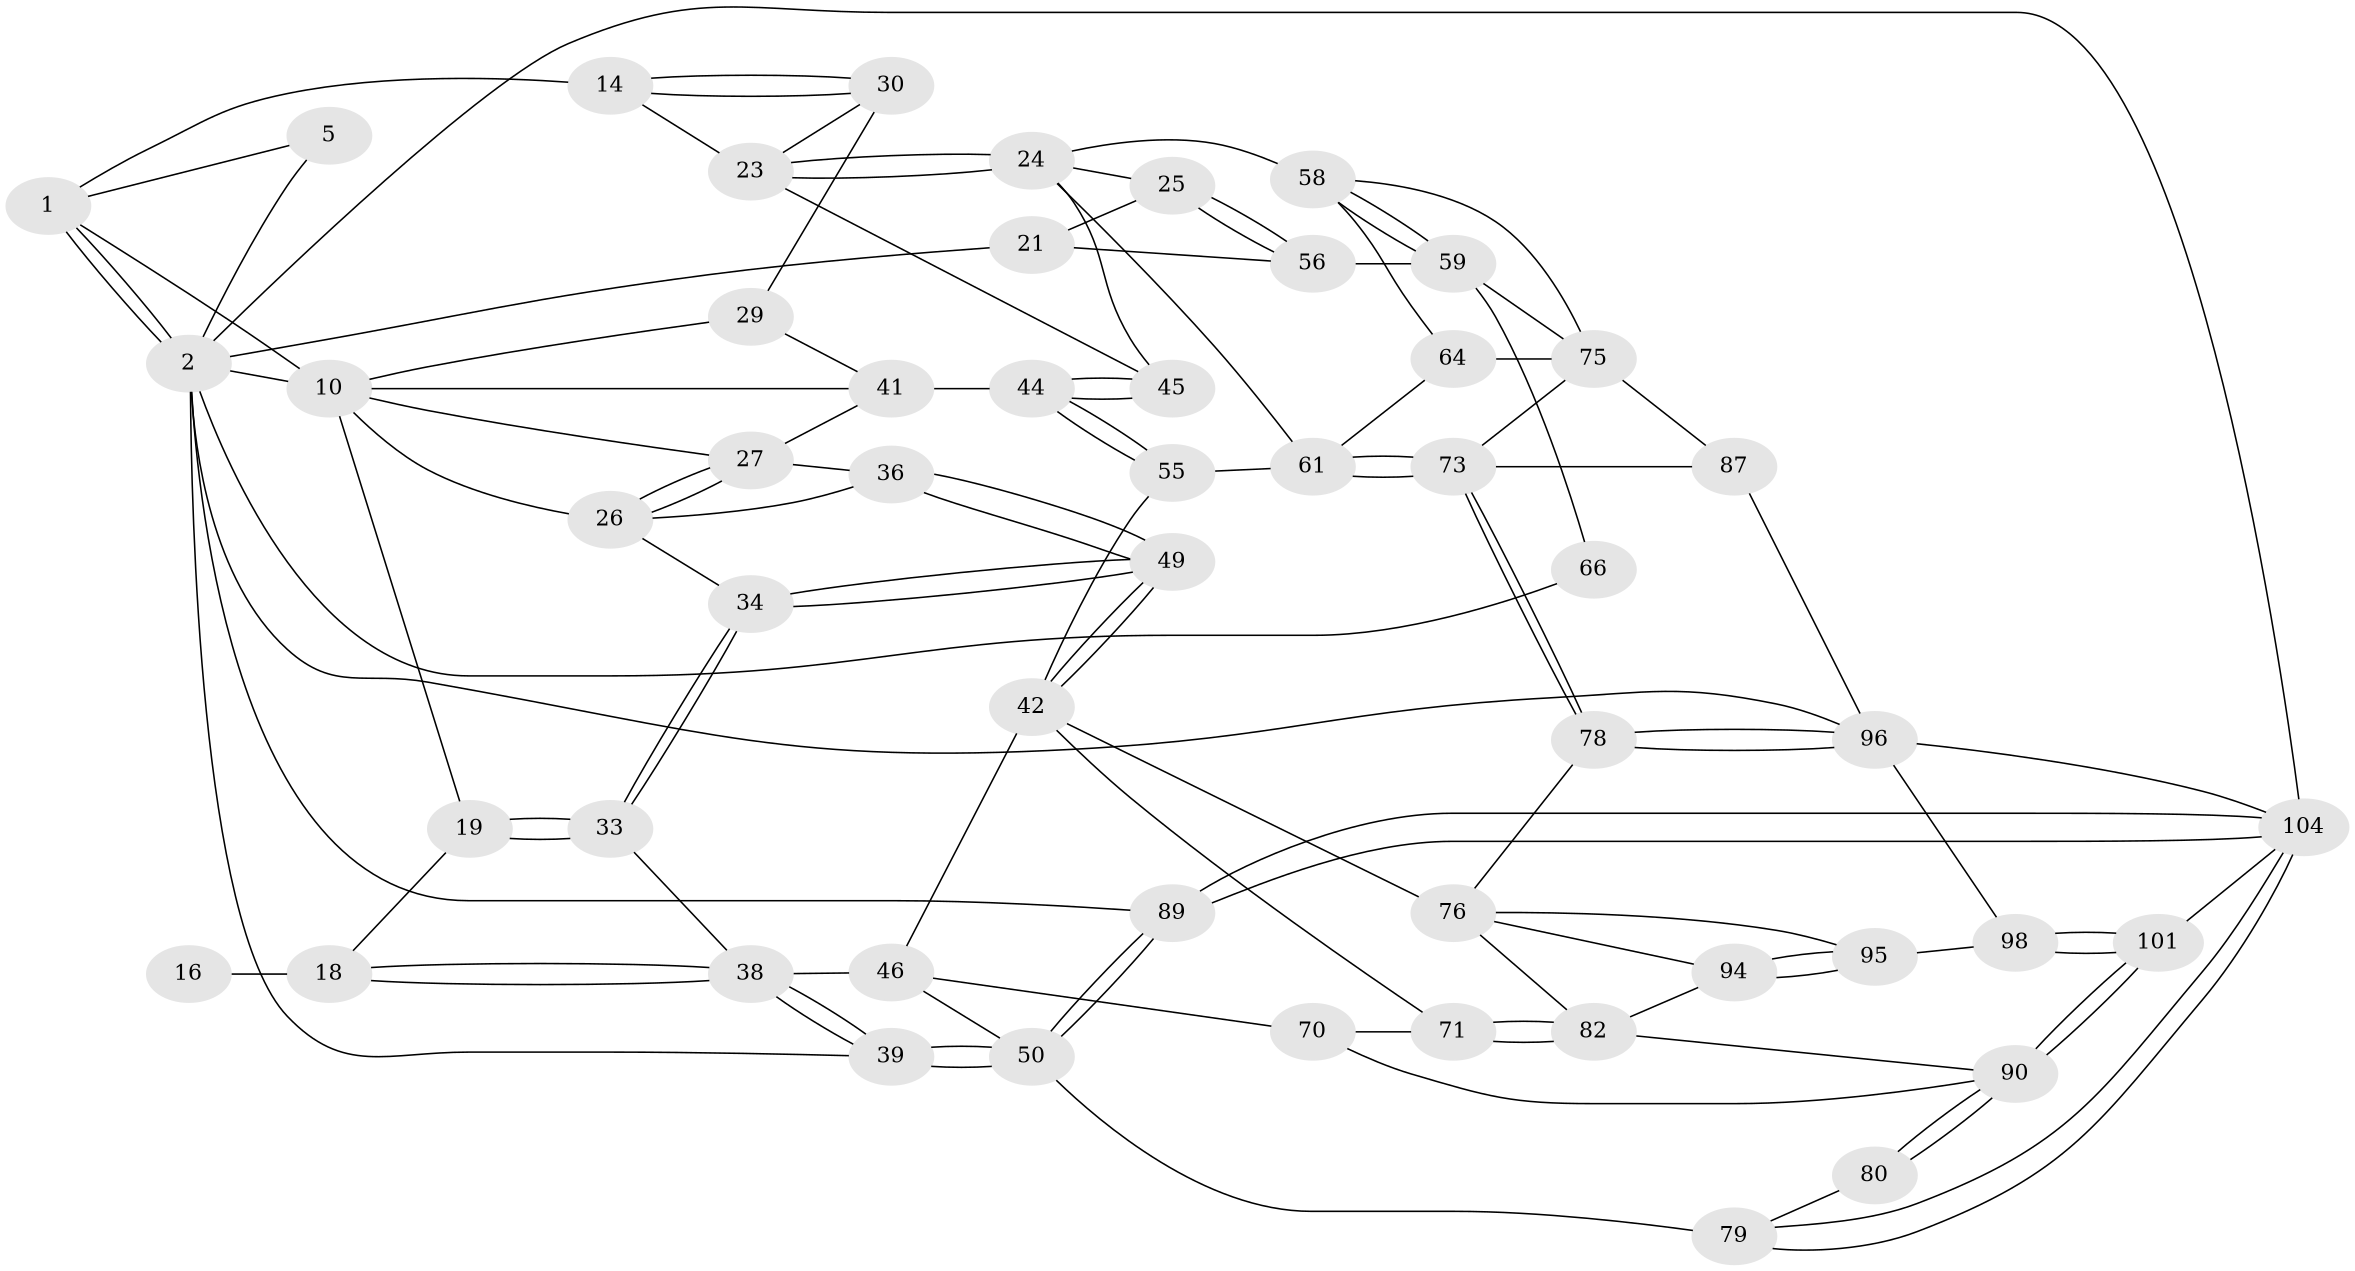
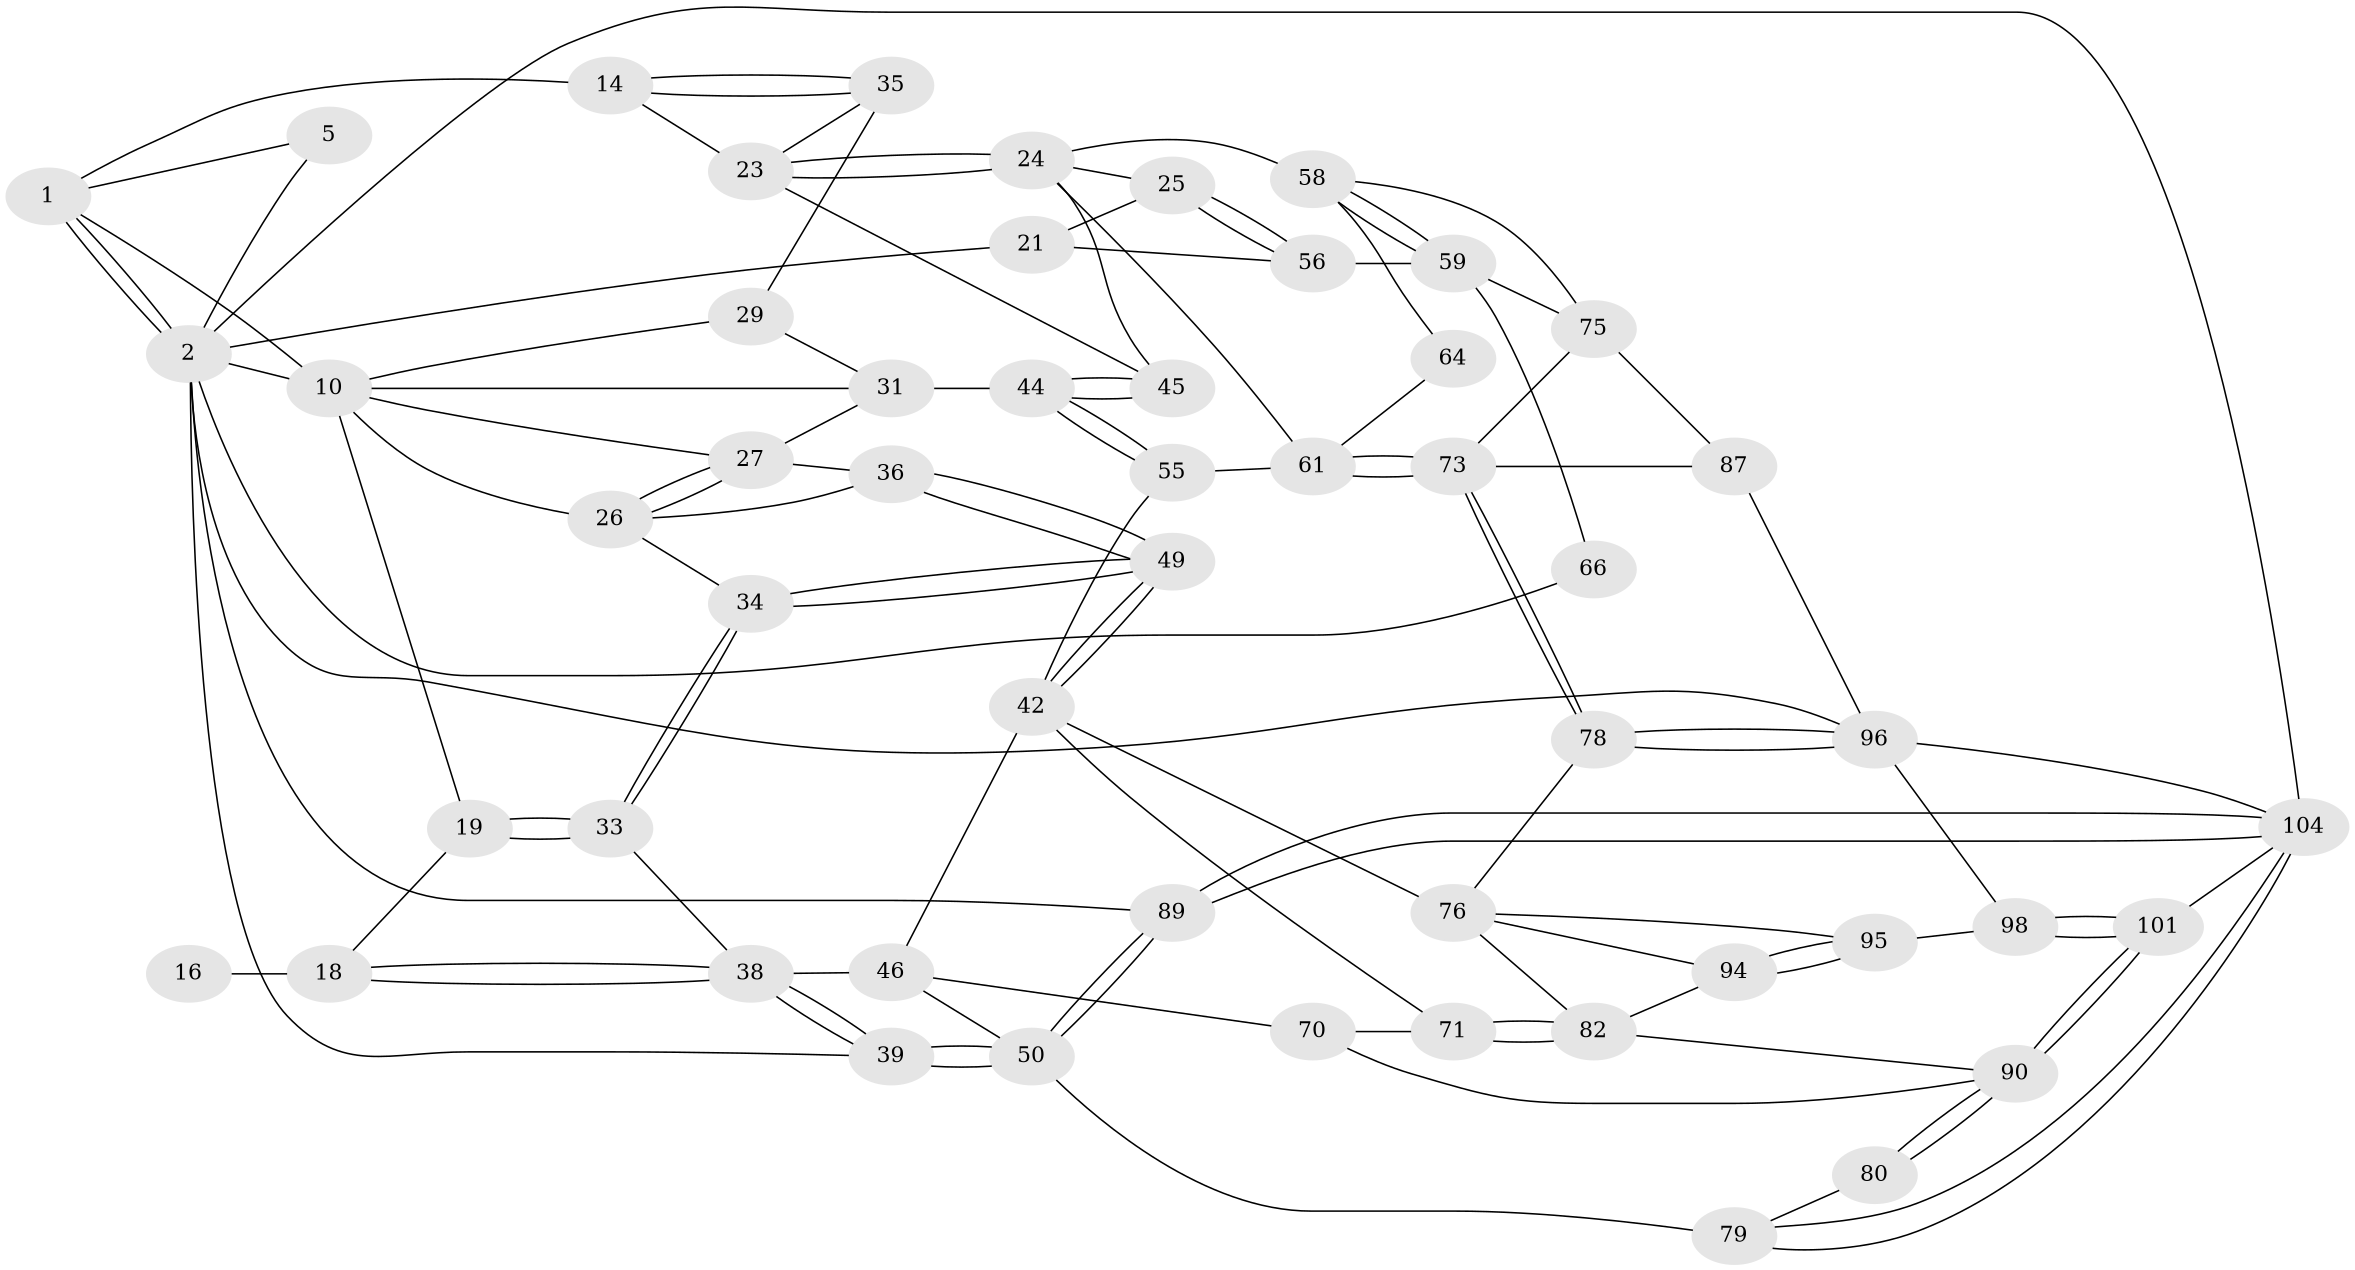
(891, 86) -> (891, 86)
(1528, 359) -> none
(891, 389) -> (891, 388)
